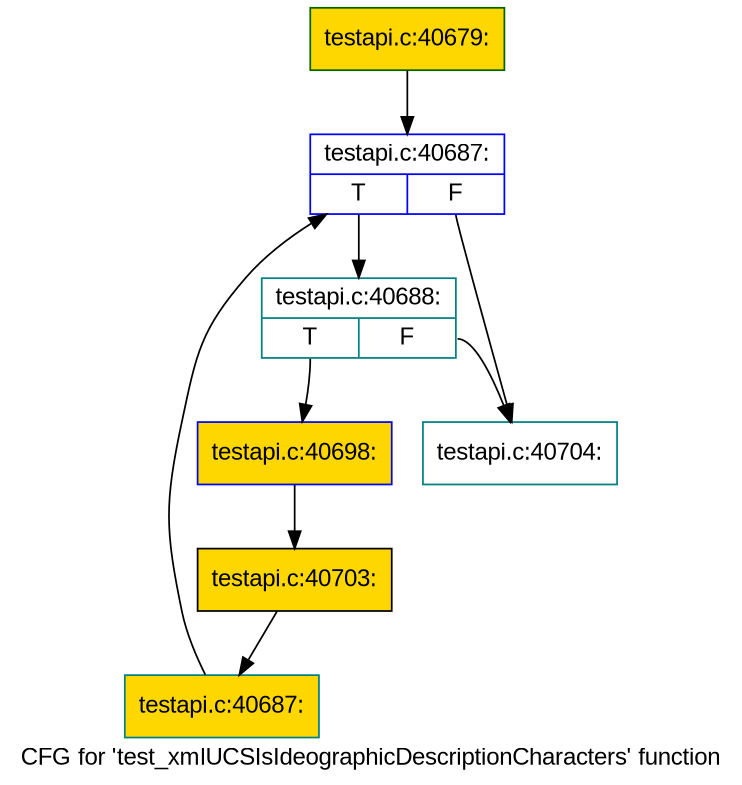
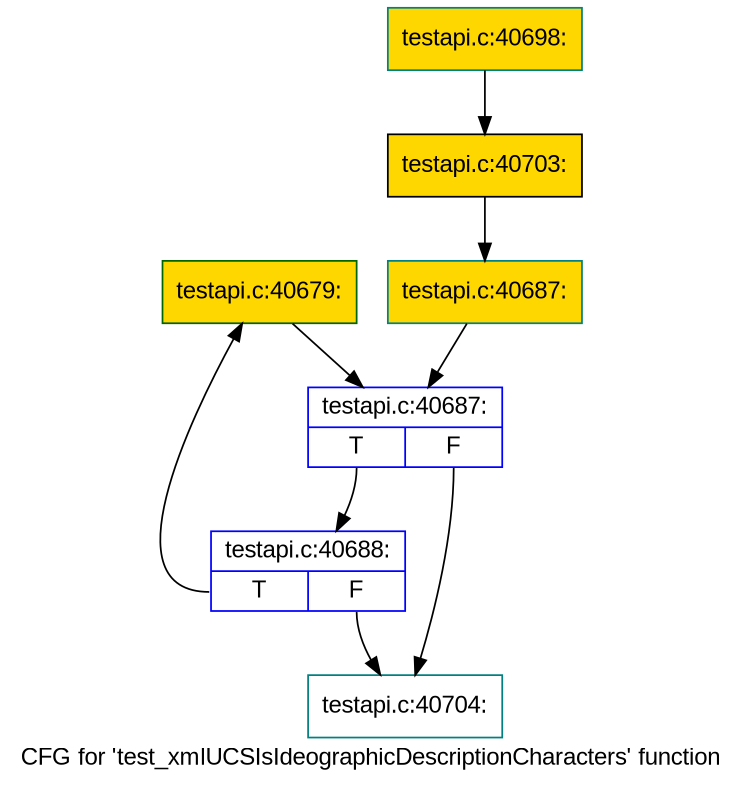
(359, 318) -> (308, 571)
(309, 382) -> (173, 474)
(295, 453) -> (485, 39)
